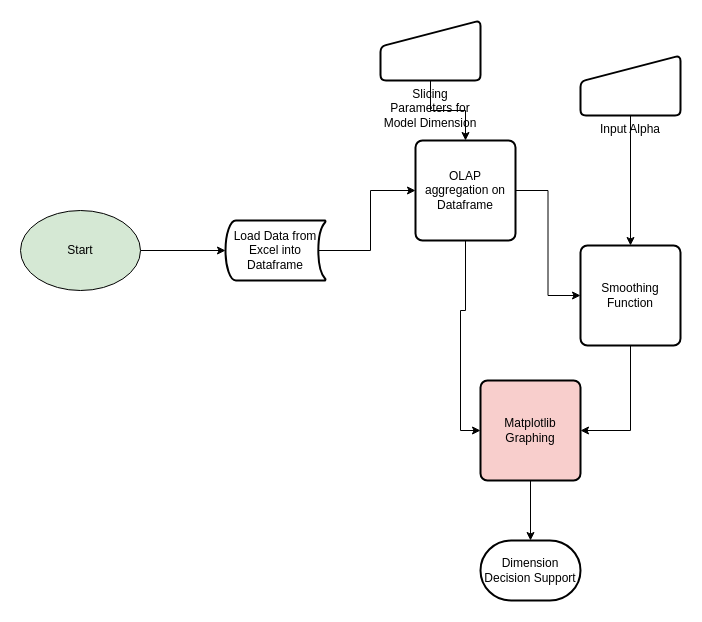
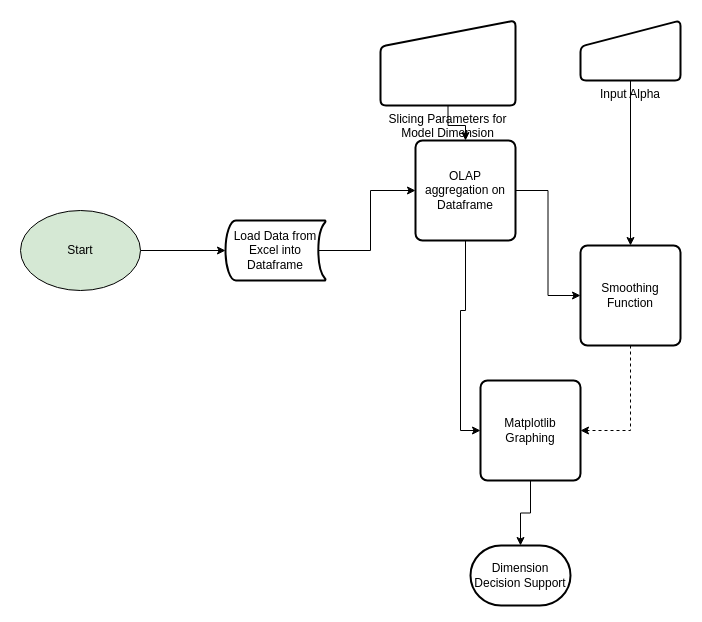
(431, 51) -> (448, 63)
(631, 86) -> (631, 51)
(631, 410) -> (631, 410)
(531, 431) -> (531, 431)
(531, 571) -> (521, 576)
